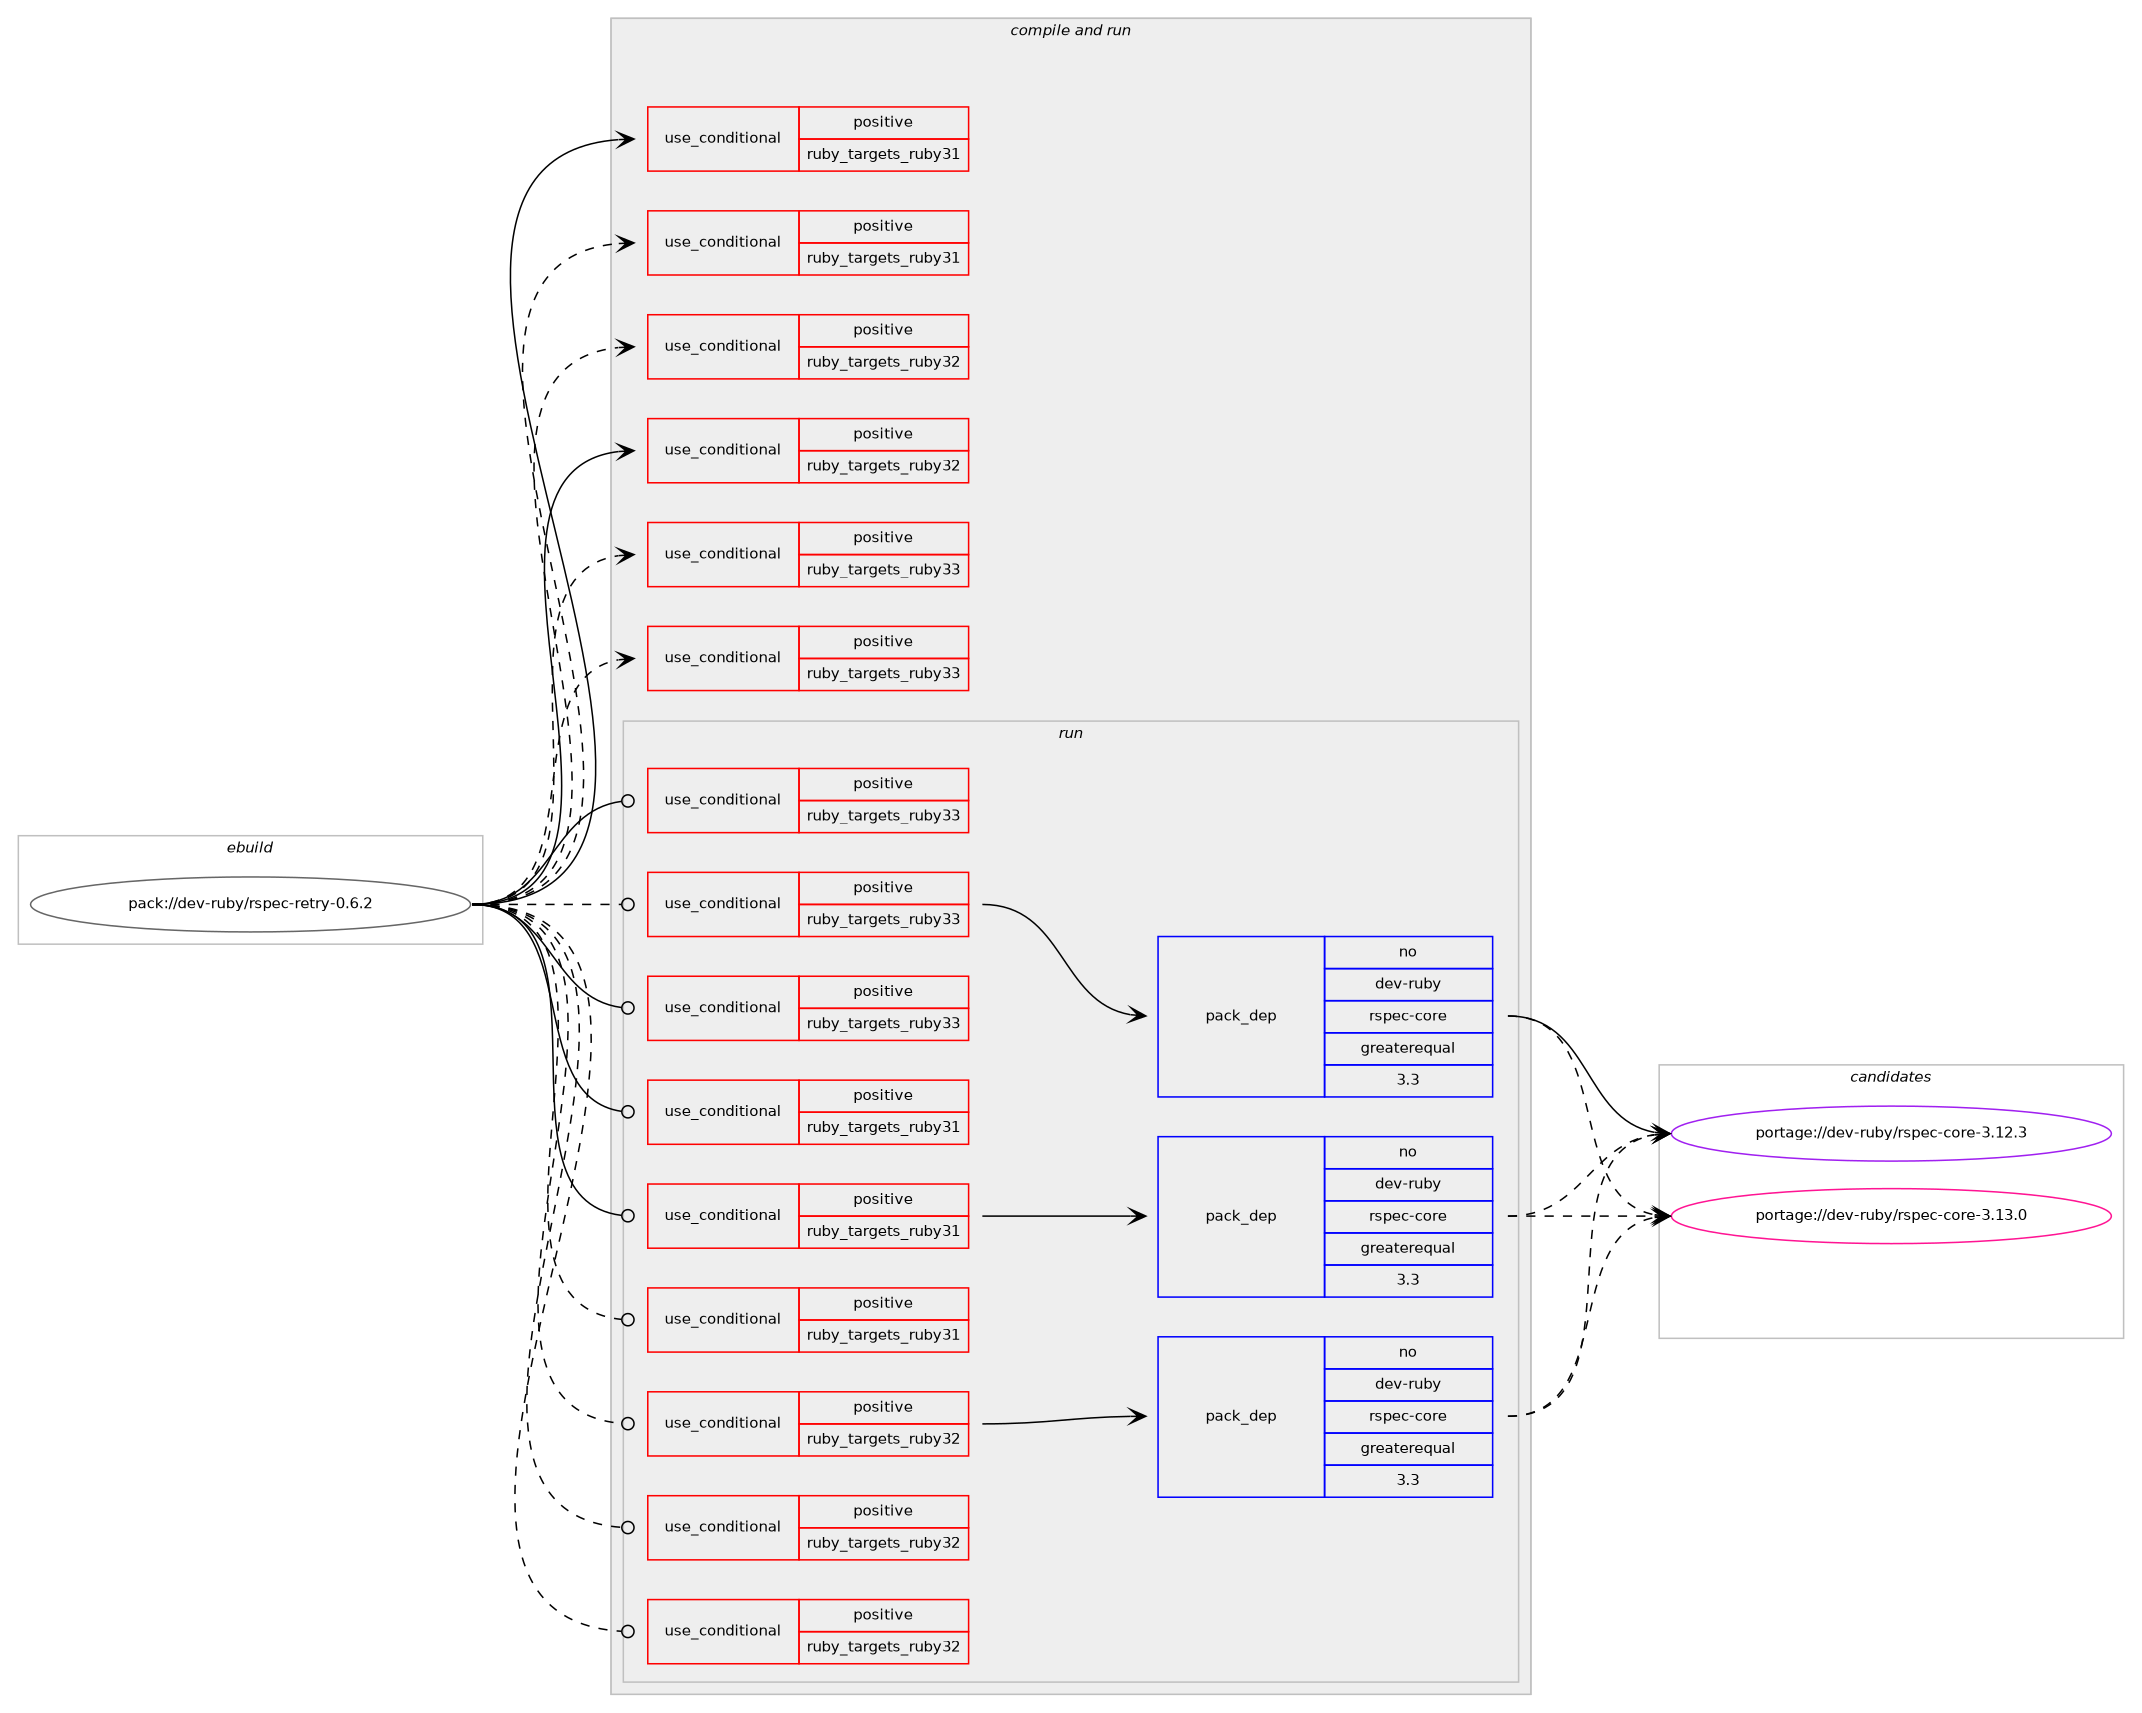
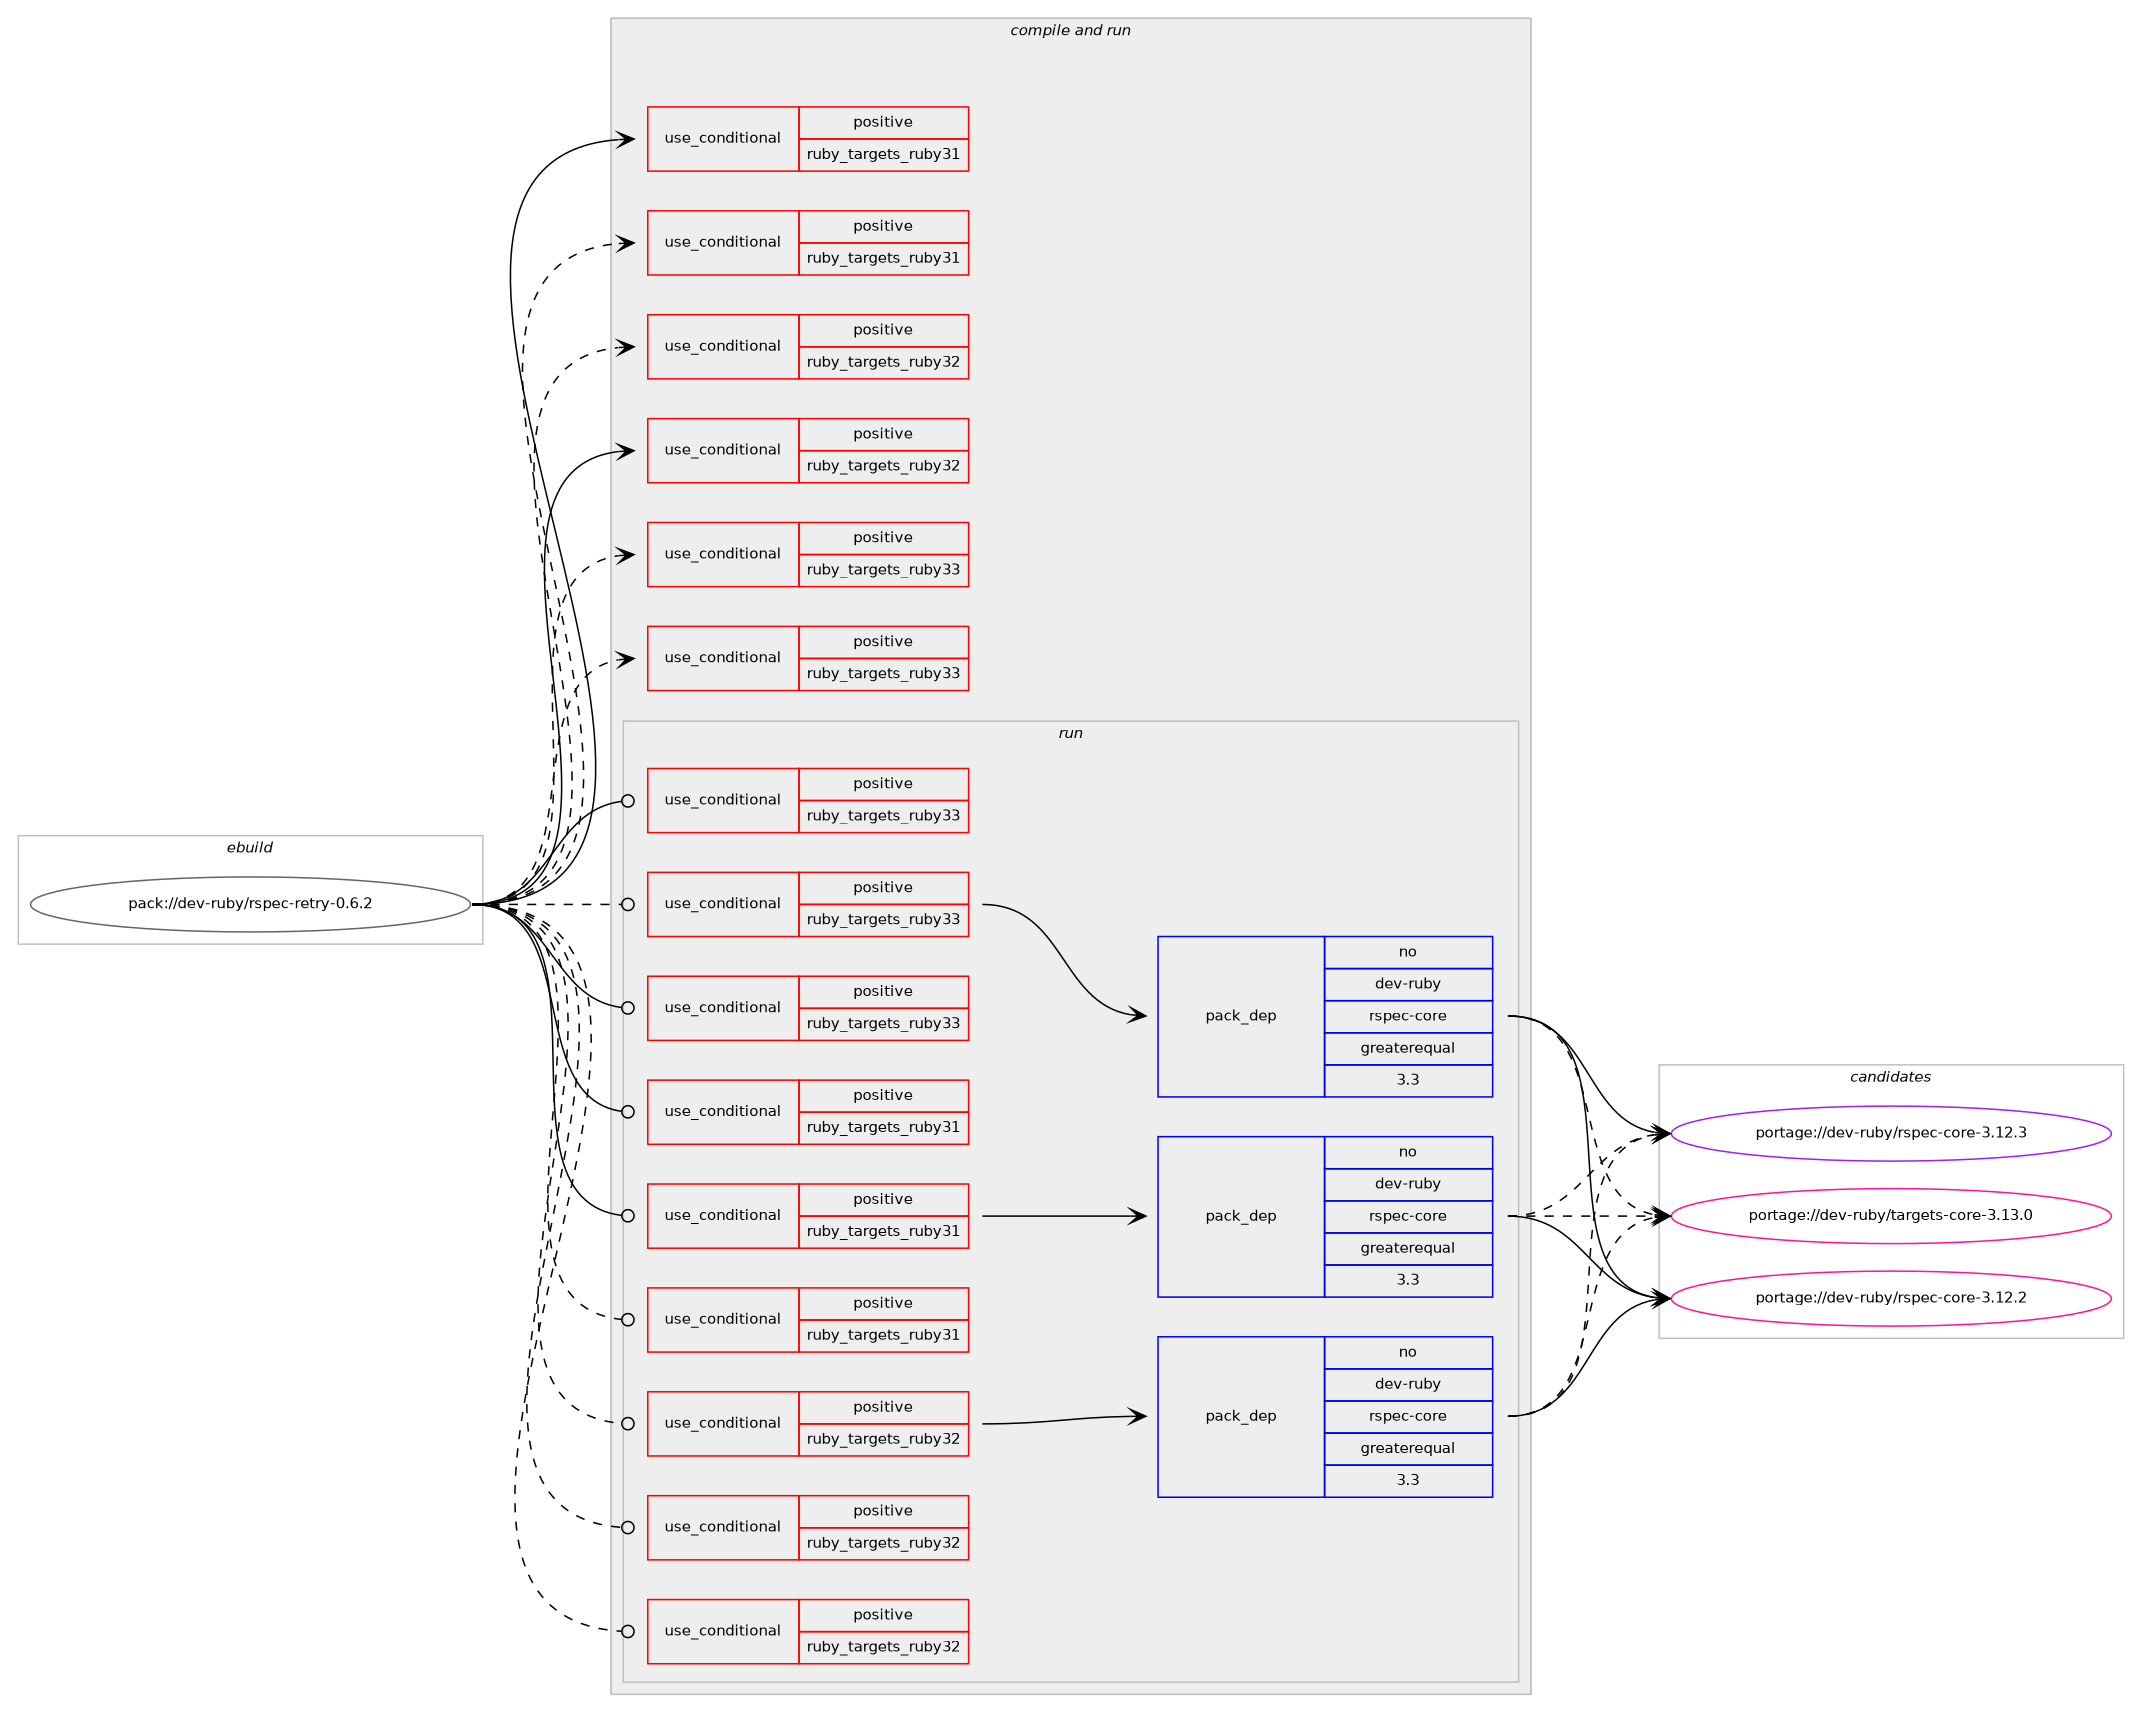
(1891, 1216) -> (1891, 1216)
none -> (1891, 1299)
